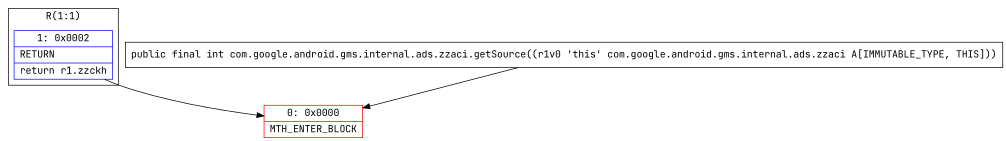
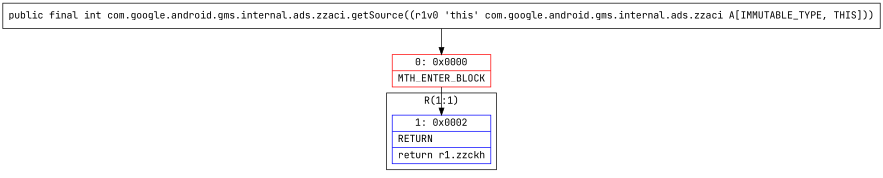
(180, 102) -> (442, 97)
